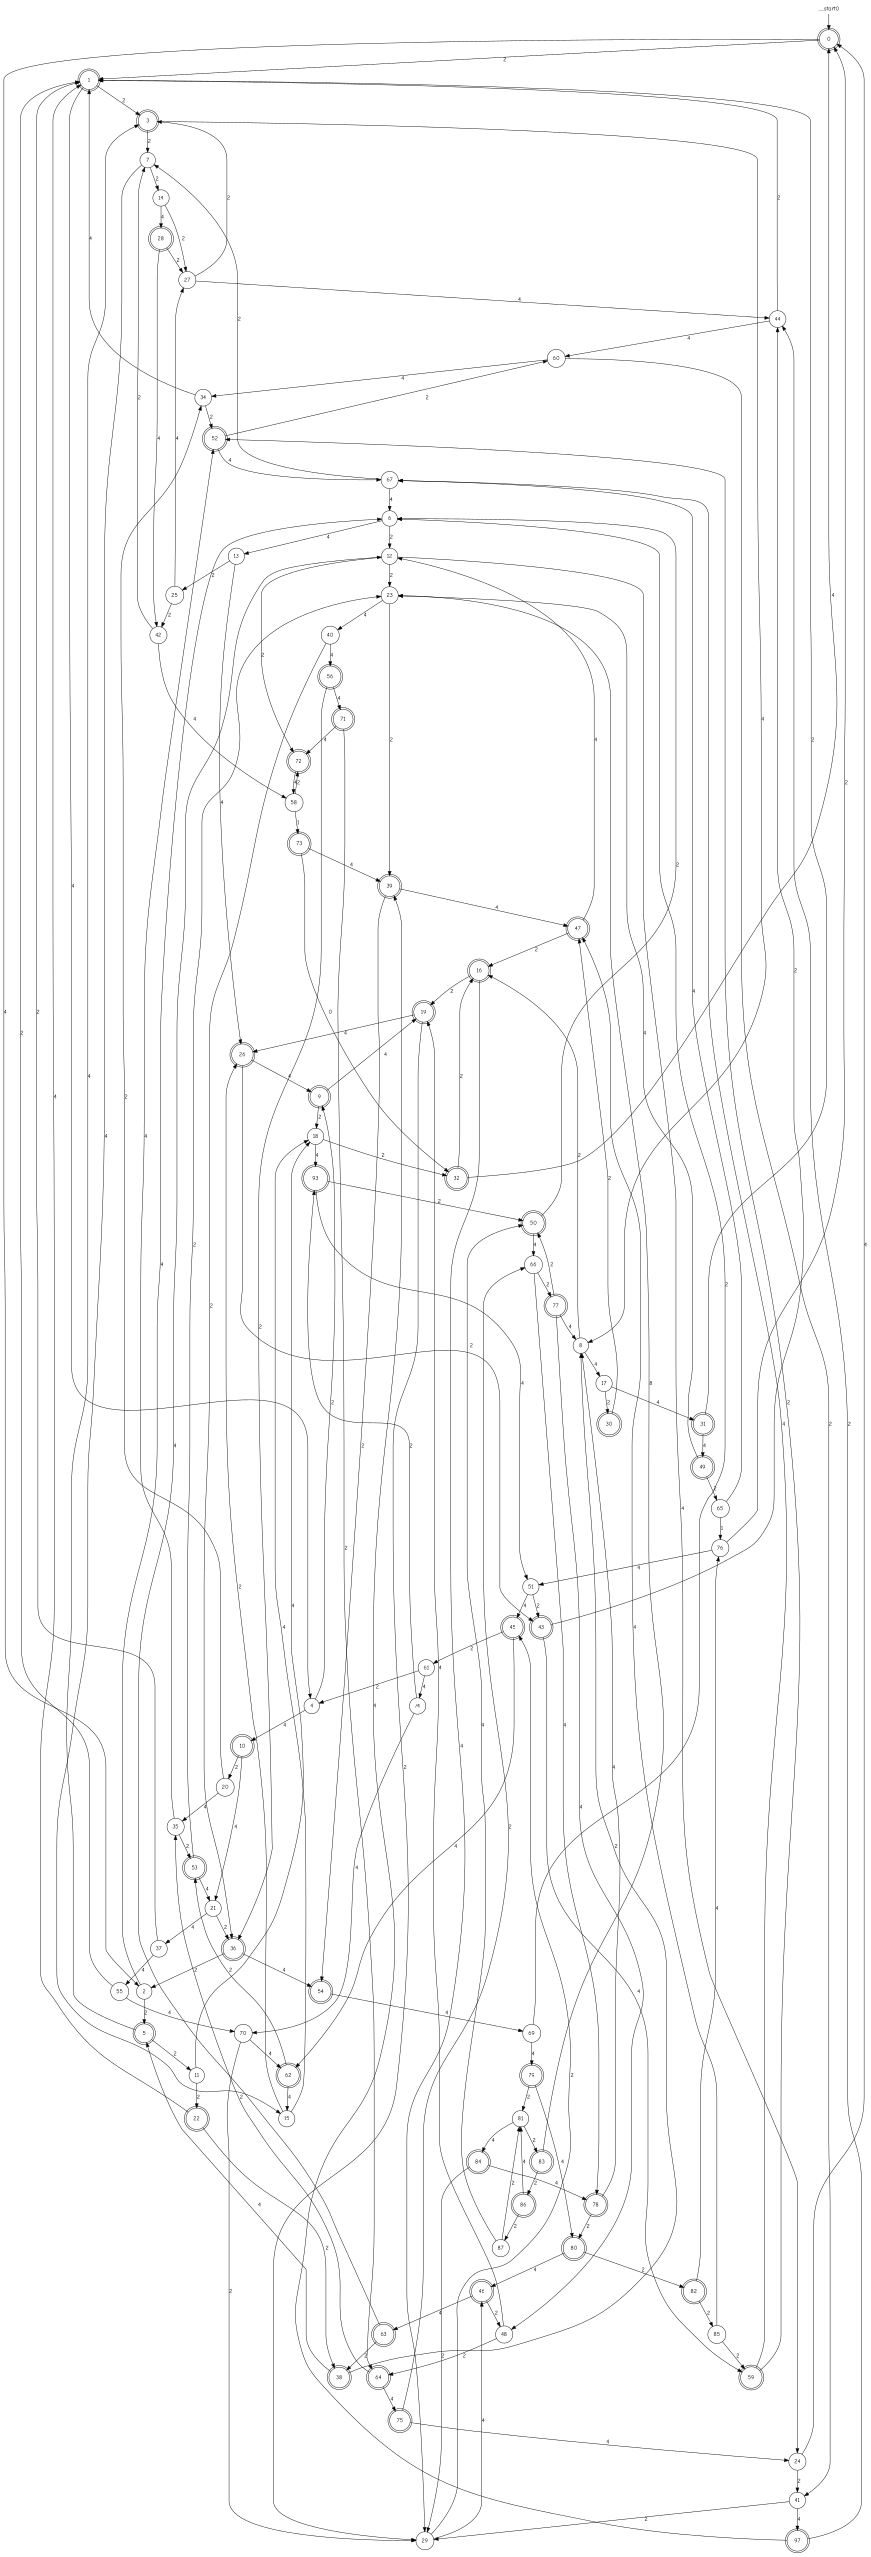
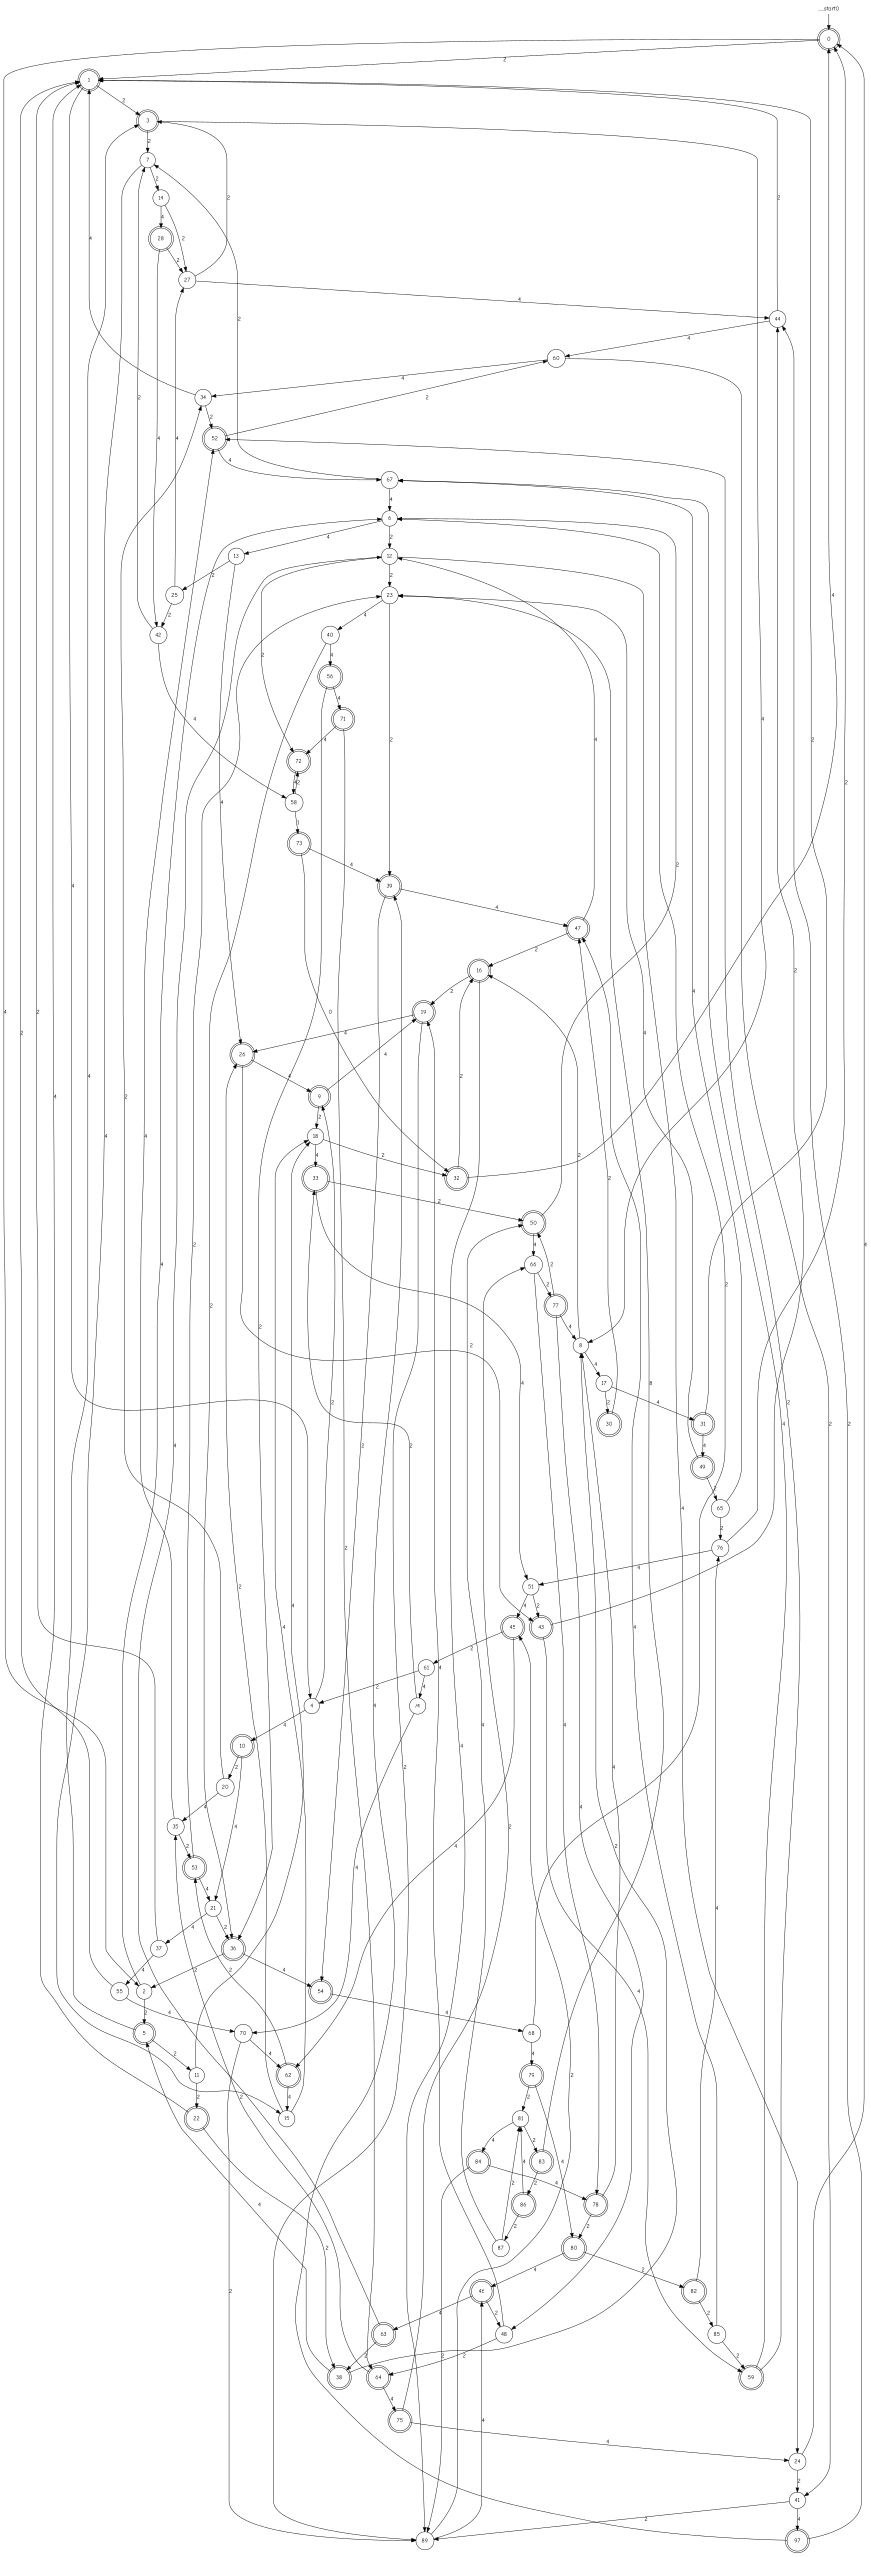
(316, 1178) -> (316, 1178)
(722, 1528) -> (722, 1528)
(532, 2033) -> (532, 2033)
(425, 2541) -> (425, 2541)
